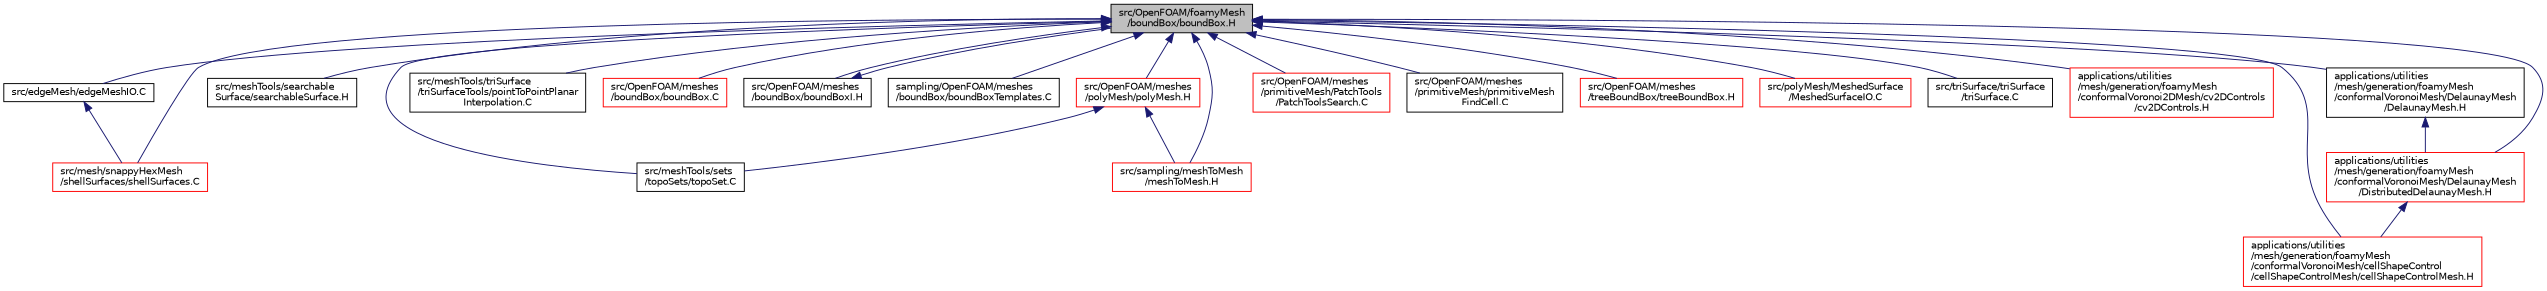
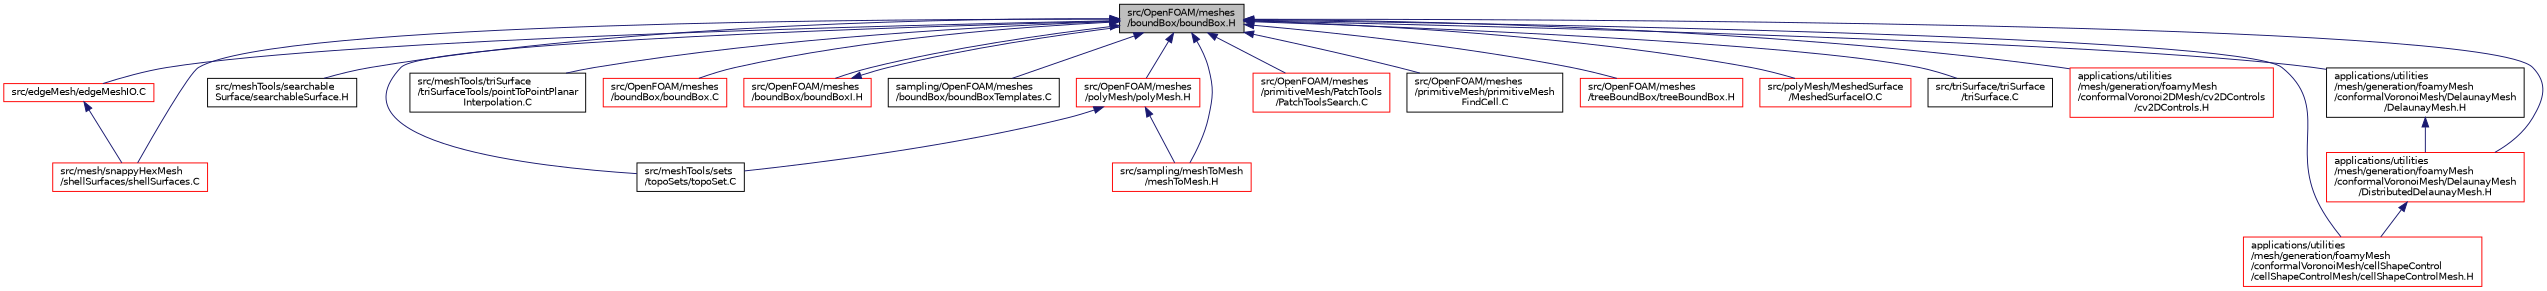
(1182, 19) -> (1182, 19)
(79, 93) -> (79, 93)
(808, 93) -> (808, 93)
